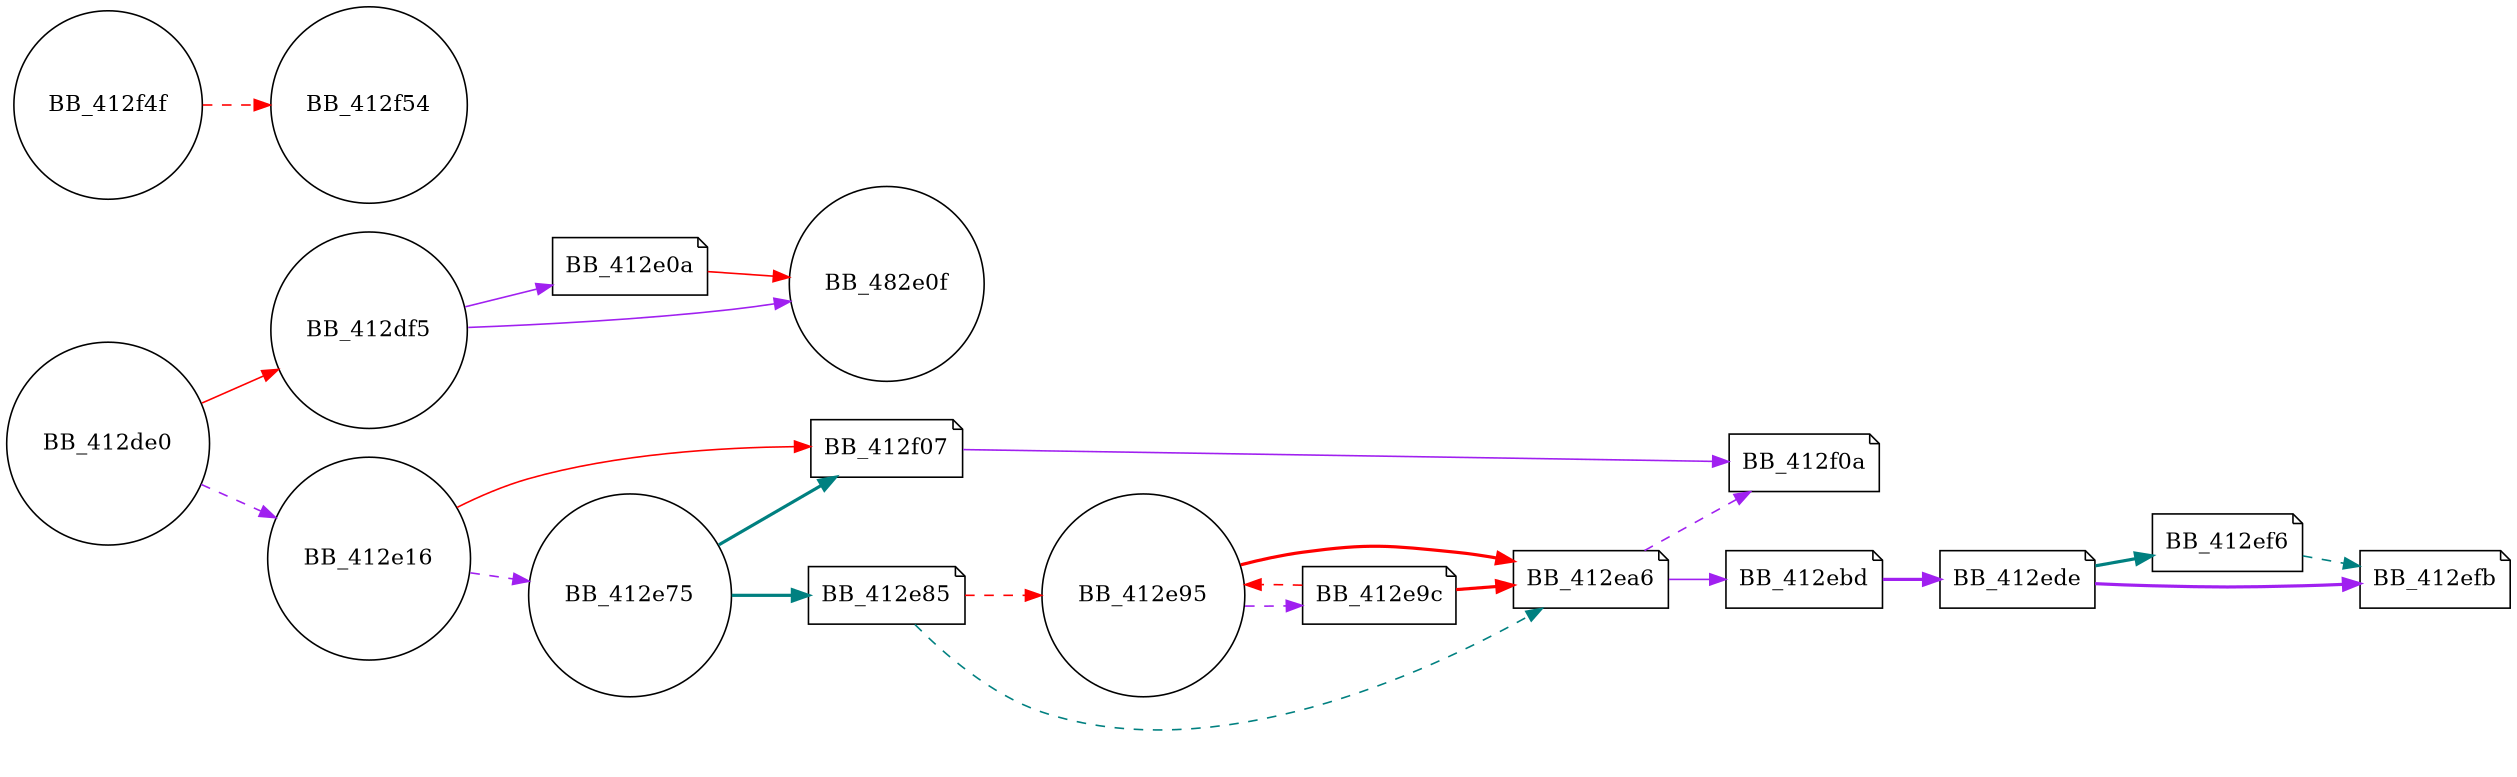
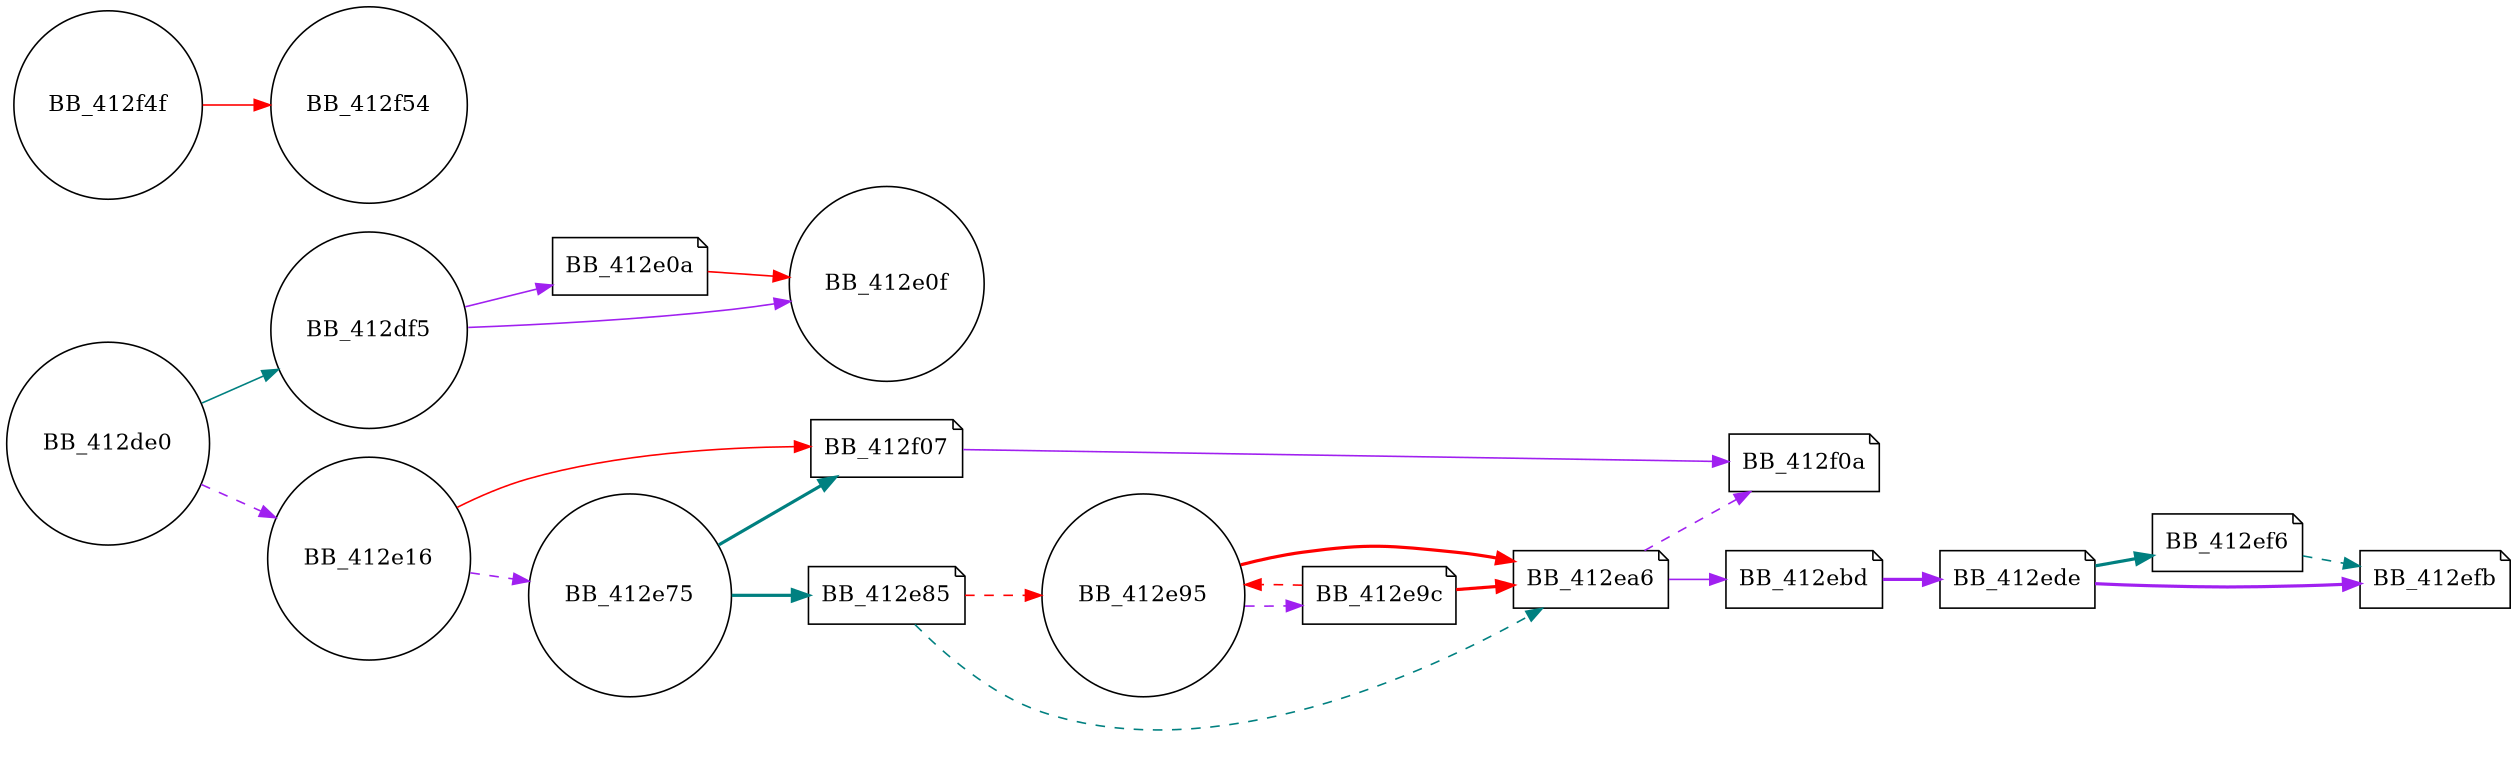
(228, 105) -> (228, 105)
(887, 284) -> (887, 284)
(233, 389) -> (233, 389)
